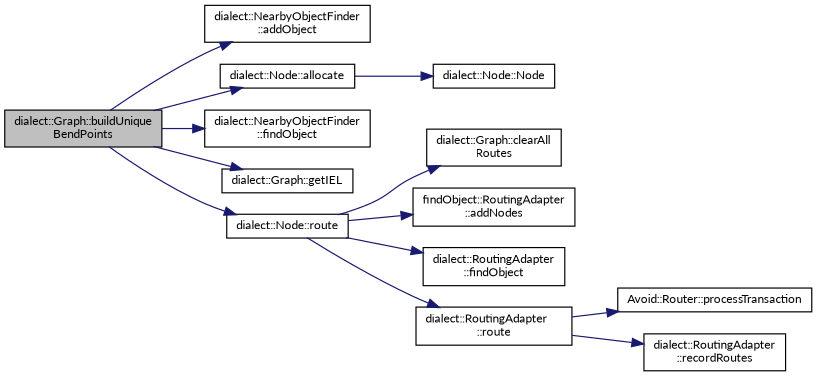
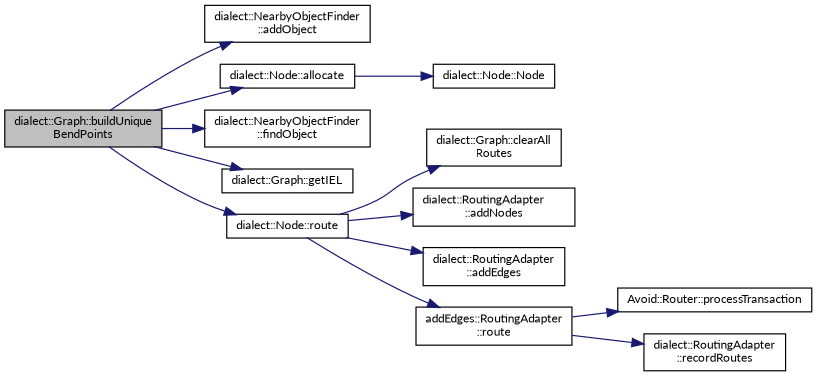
(494, 207) -> (494, 207)
(494, 267) -> (494, 267)
(494, 326) -> (494, 326)
